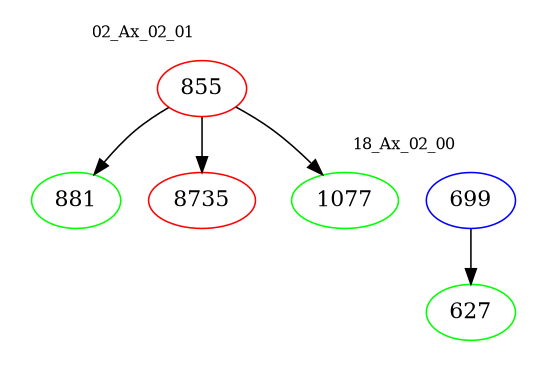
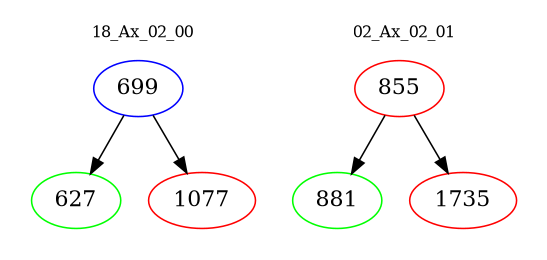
(290, 144) -> (166, 137)
(202, 200) -> (463, 200)
(345, 200) -> (202, 200)
